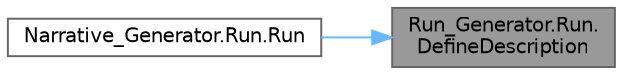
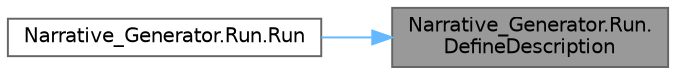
(504, 37) -> (530, 37)
